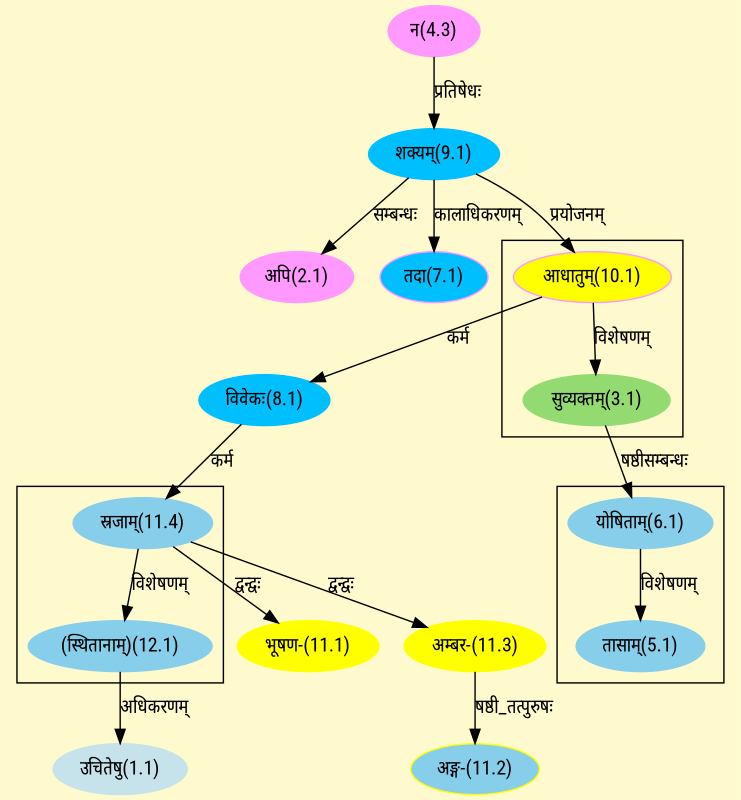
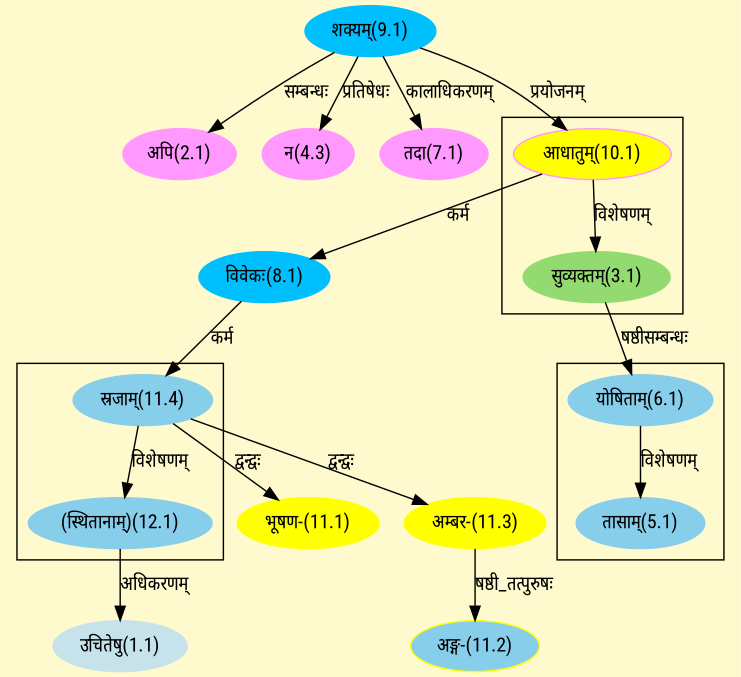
(434, 85) -> (342, 87)
(434, 277) -> (434, 154)
